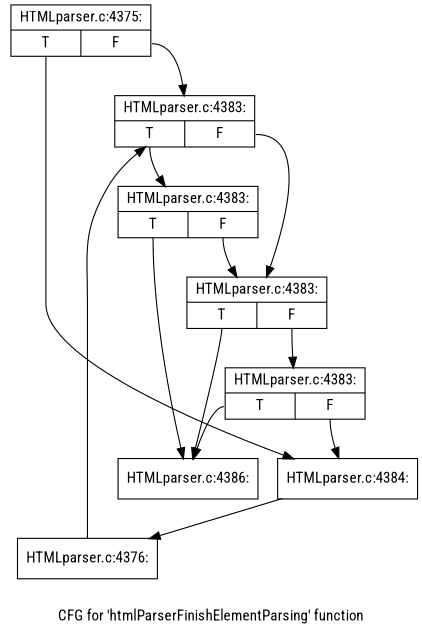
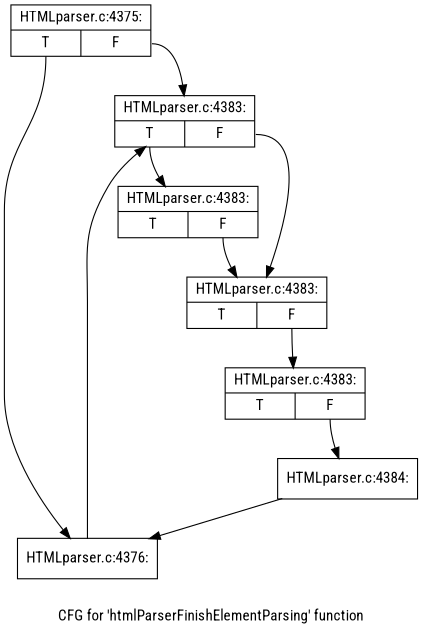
(52, 324) -> (4, 297)
(188, 479) -> none
